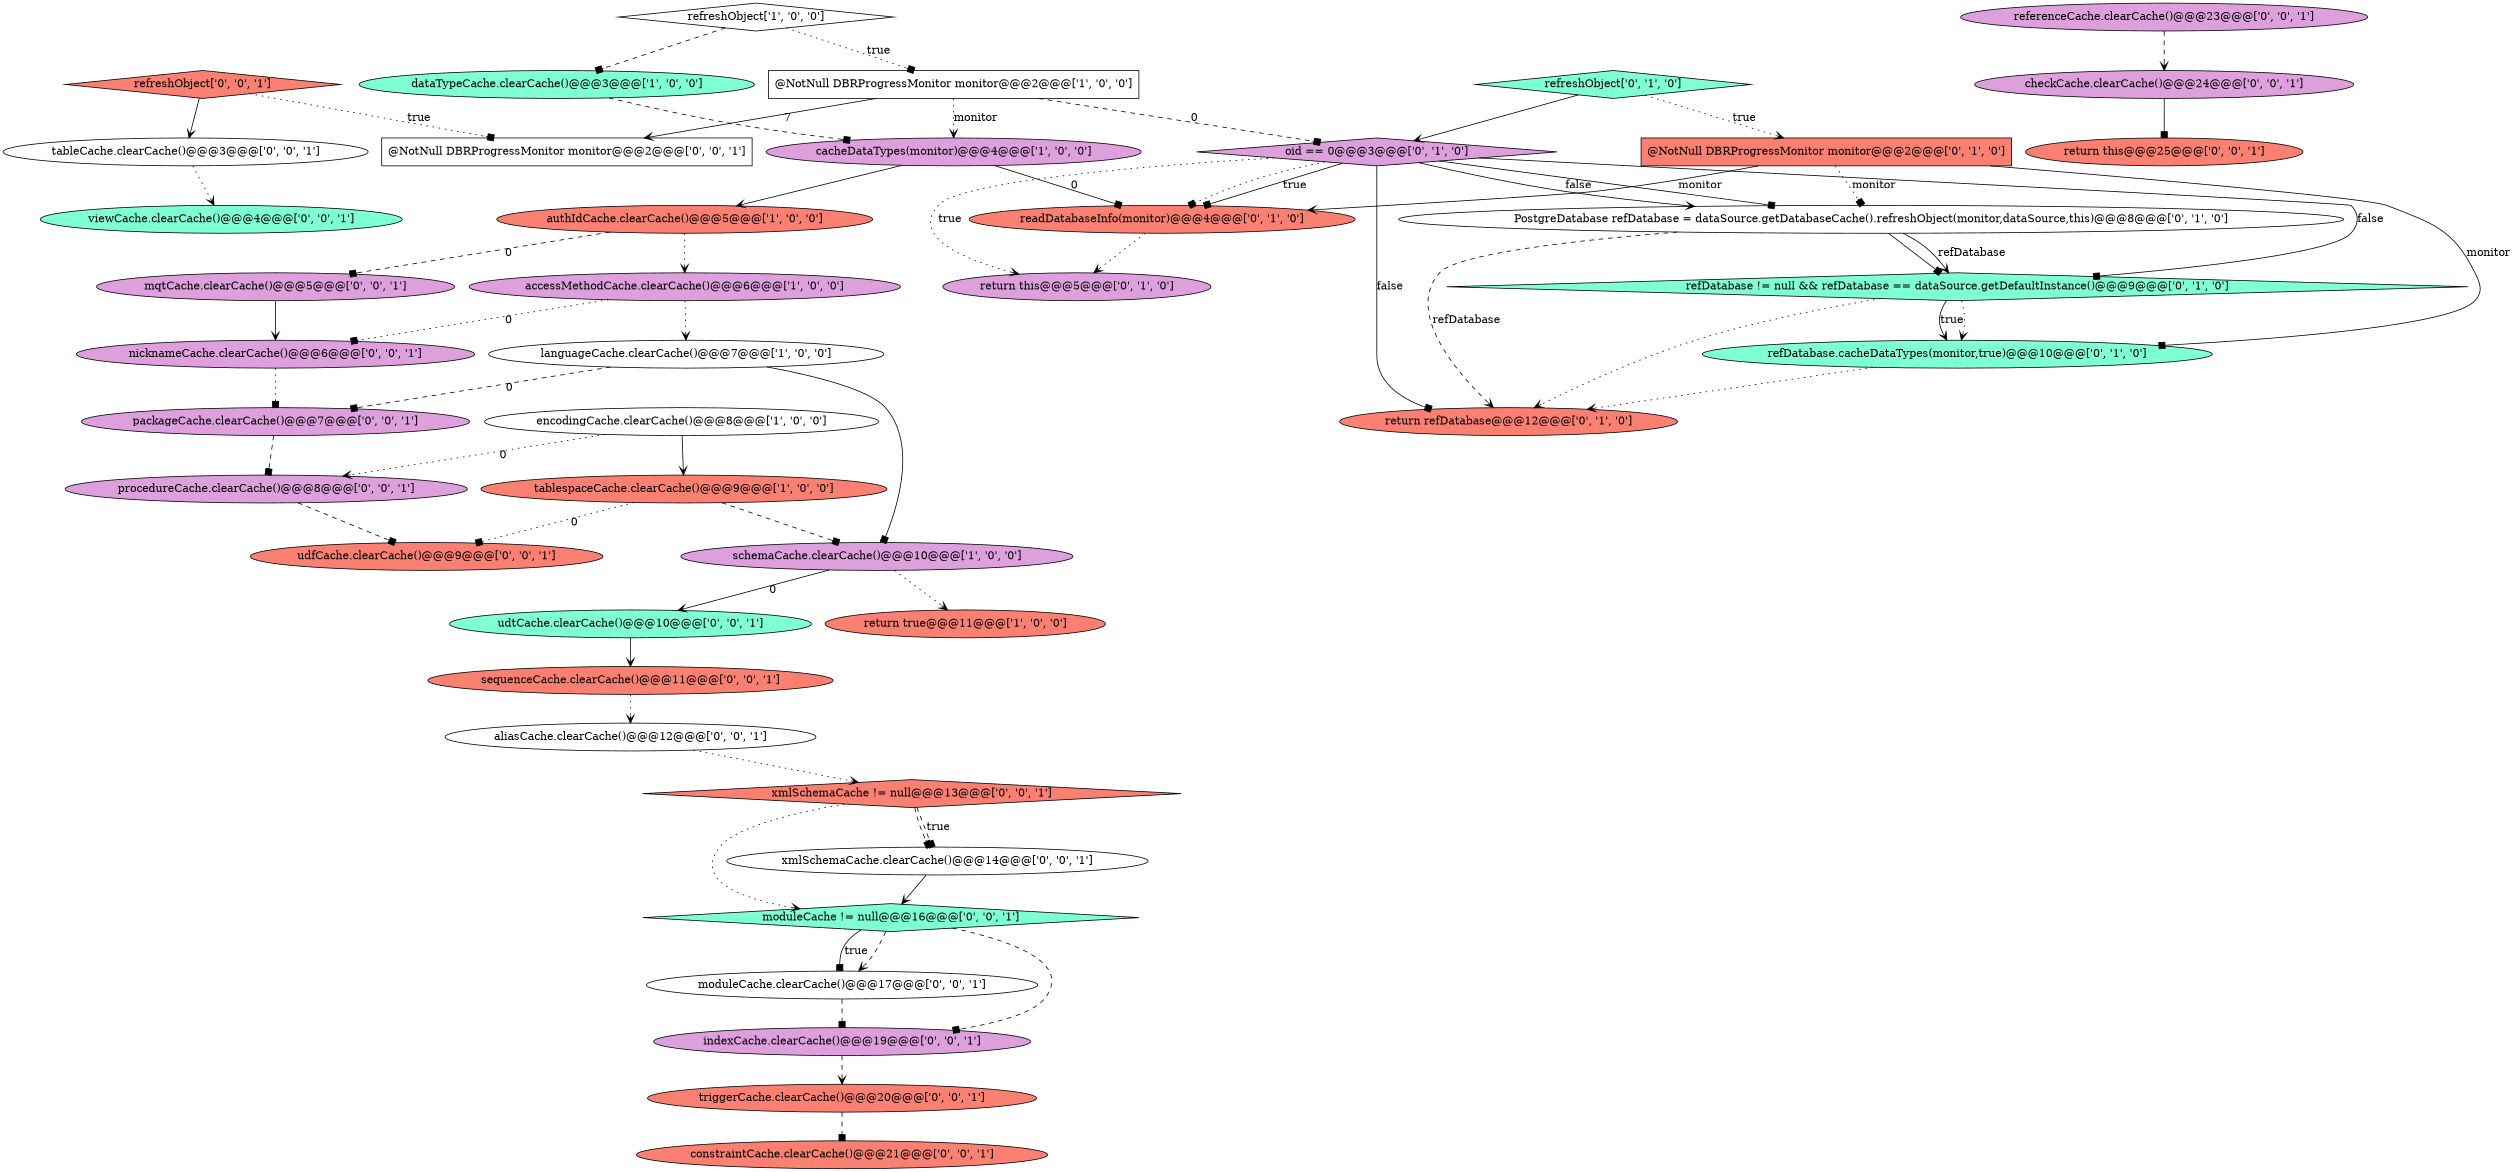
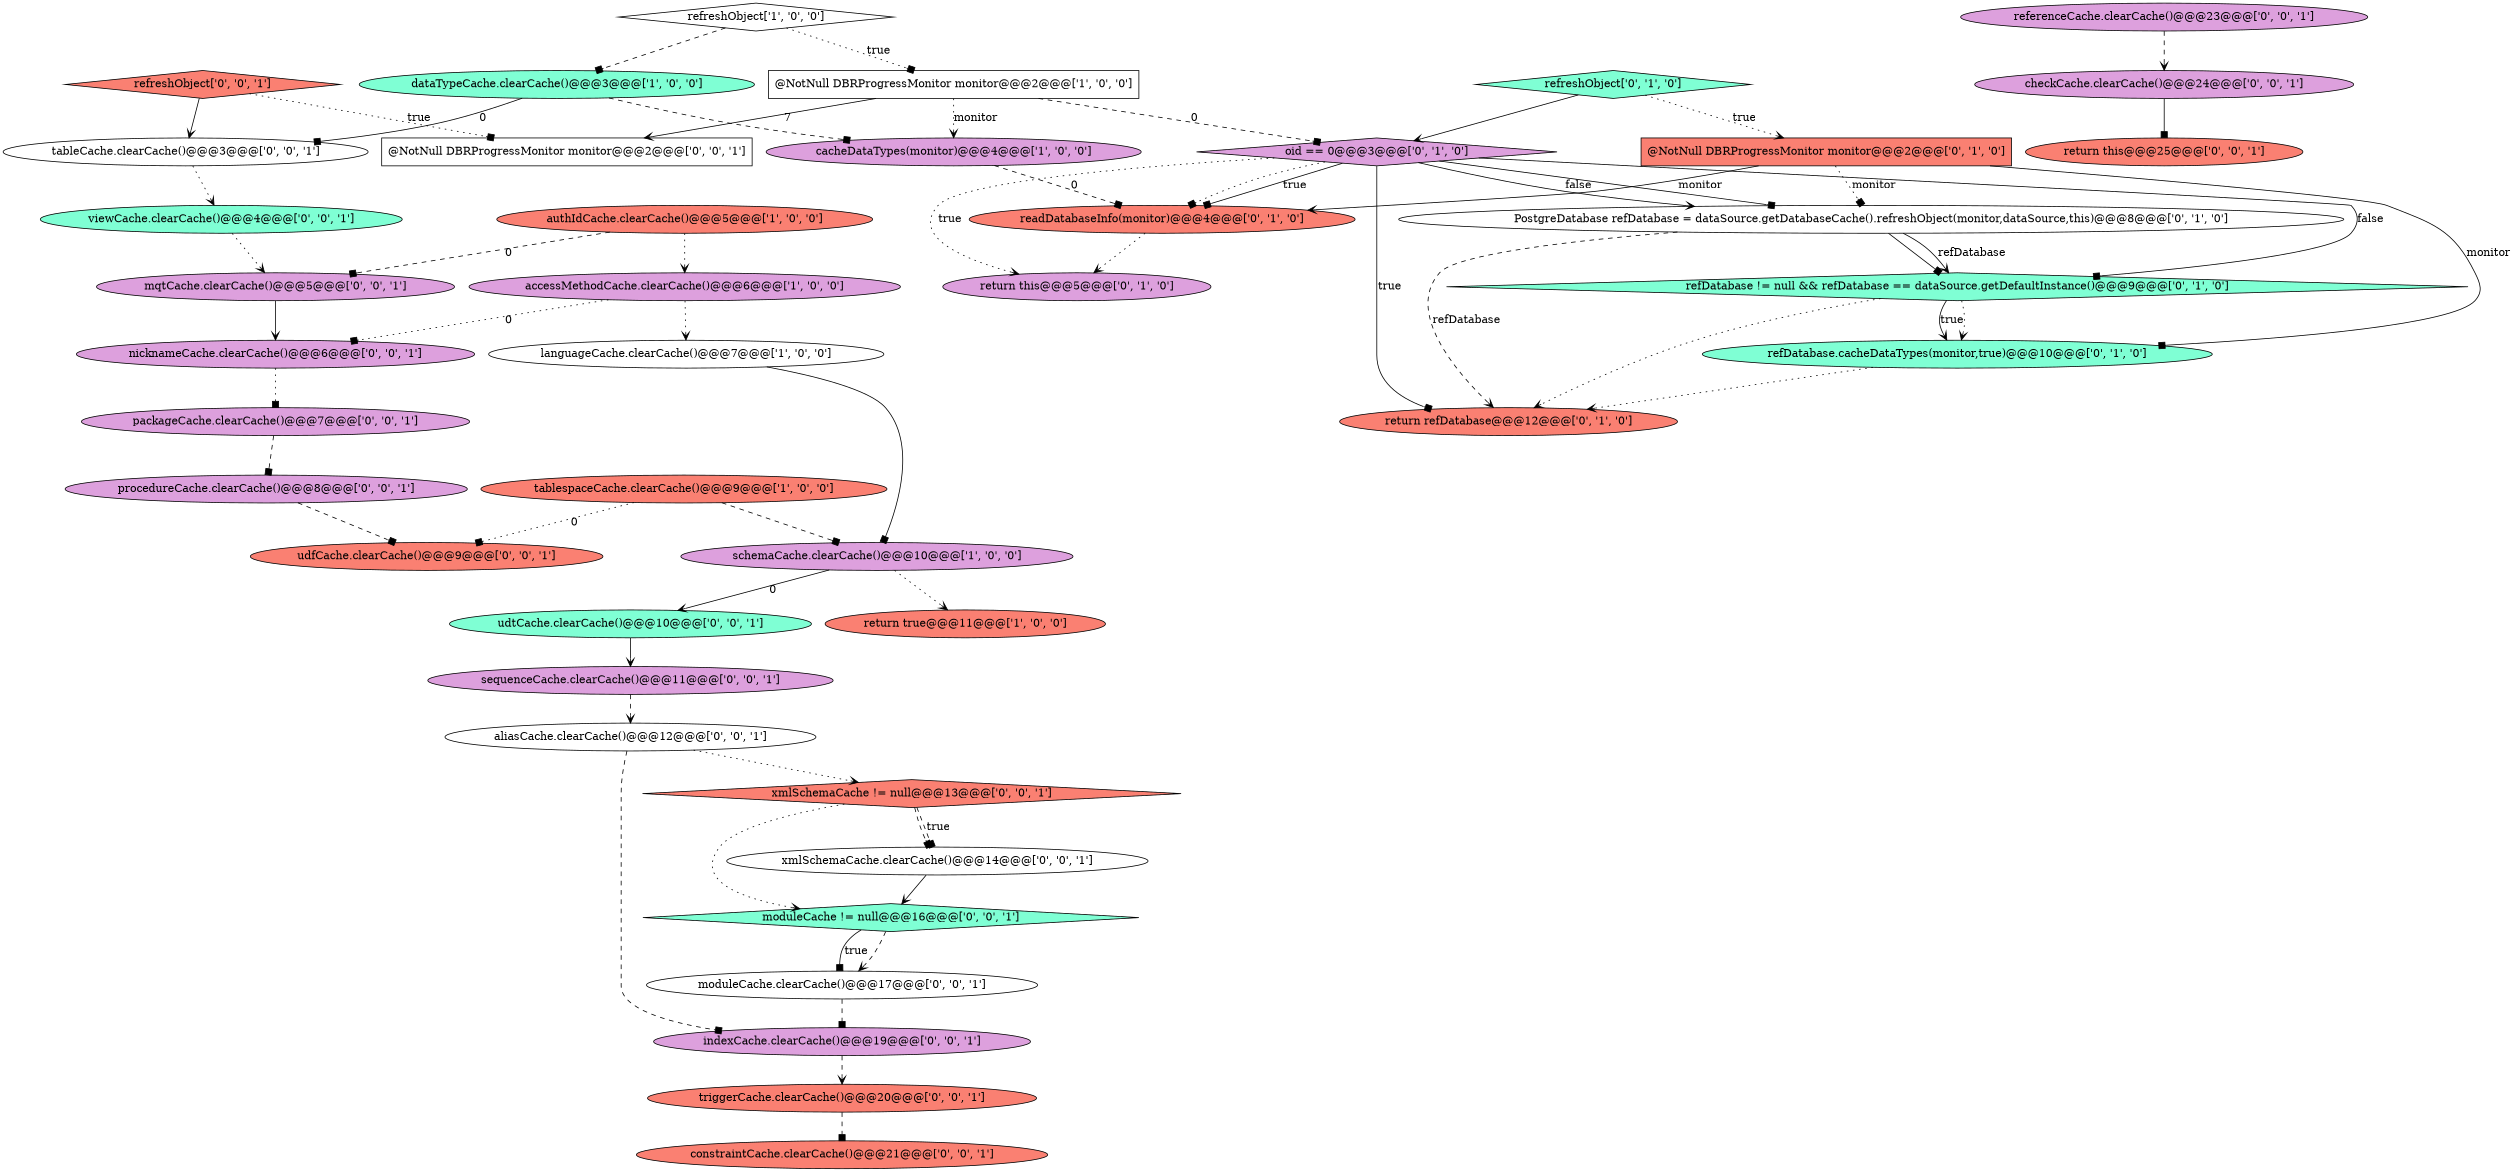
none -> (439, 123)
(1054, 184) -> (1054, 184)
(823, 185) -> none
none -> (246, 250)
(1390, 287) -> (1390, 287)
(485, 387) -> none
(682, 422) -> none
(630, 680) -> (630, 680)
(630, 705) -> (630, 705)
(1051, 977) -> (621, 922)
